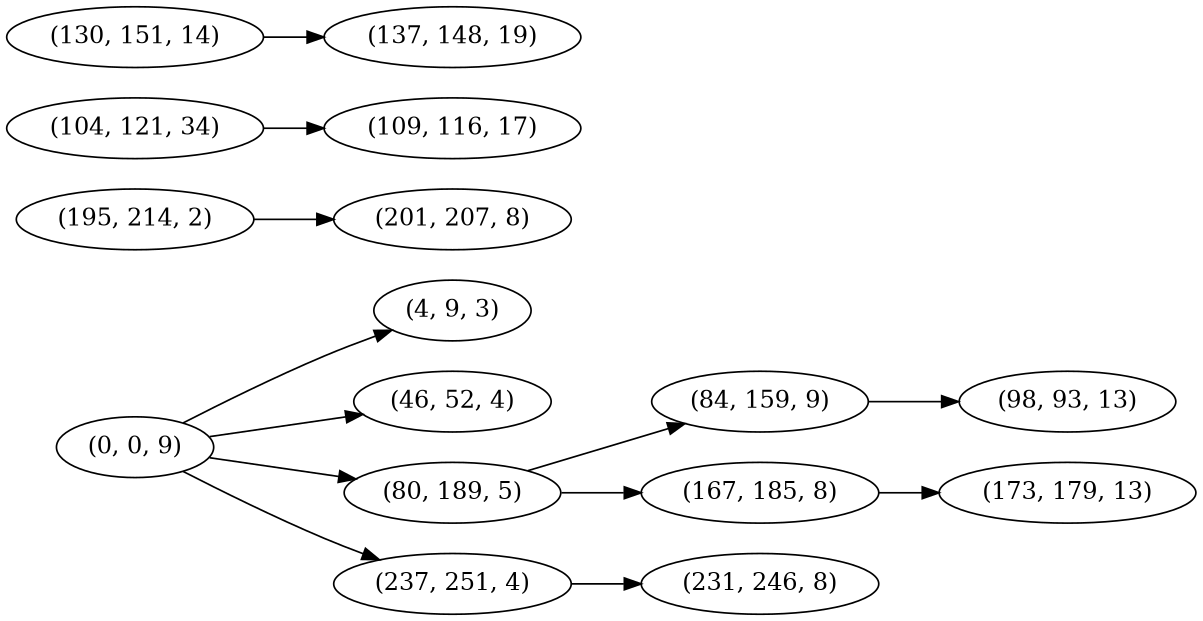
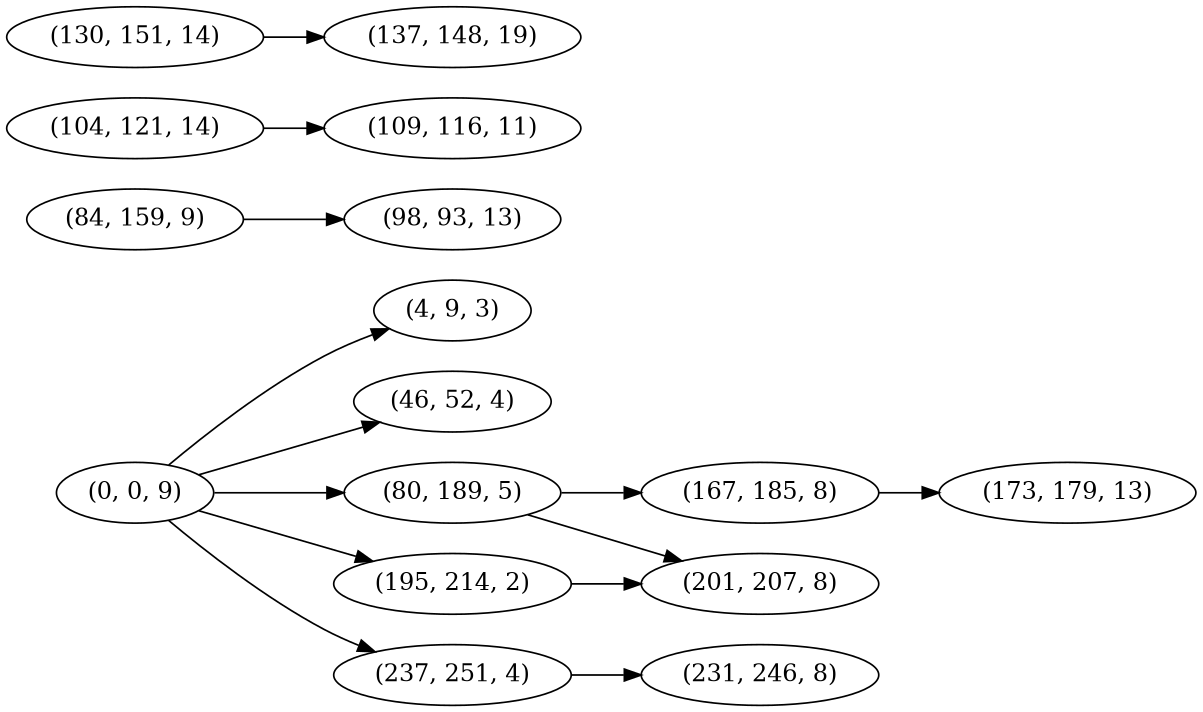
(135, 128) -> (135, 128)
(452, 128) -> (452, 128)
(598, 450) -> (596, 535)
none -> (277, 534)
